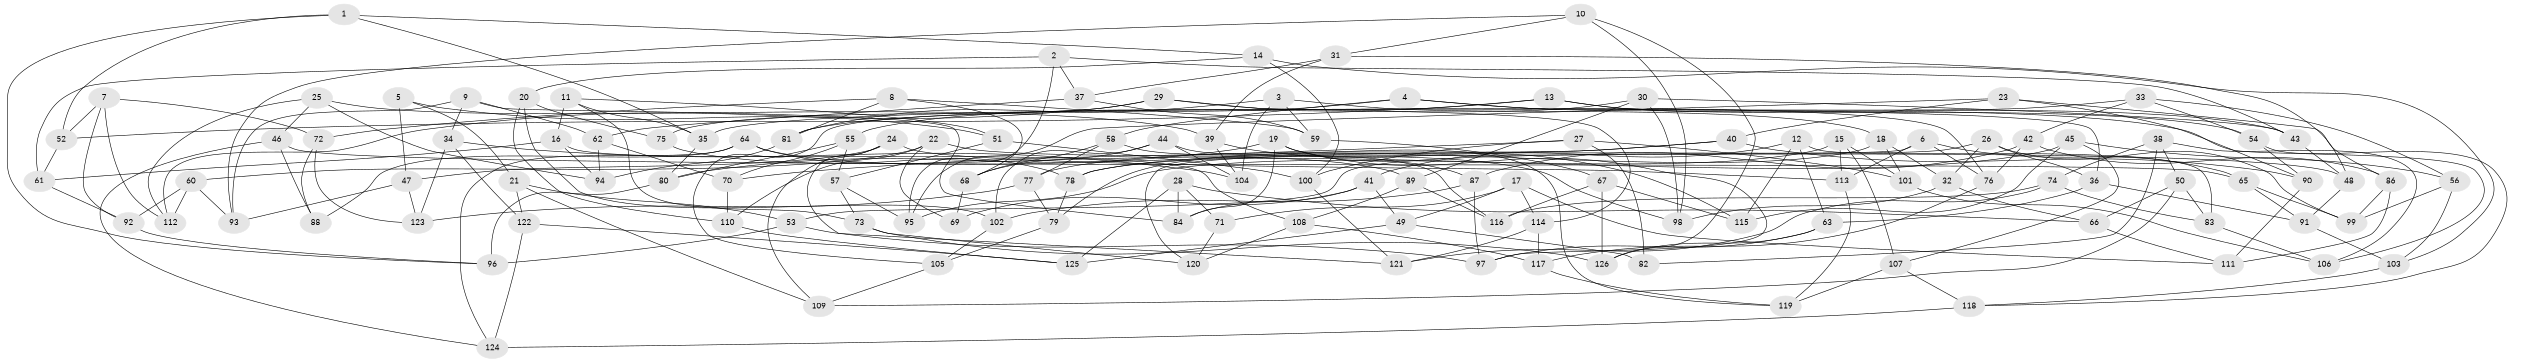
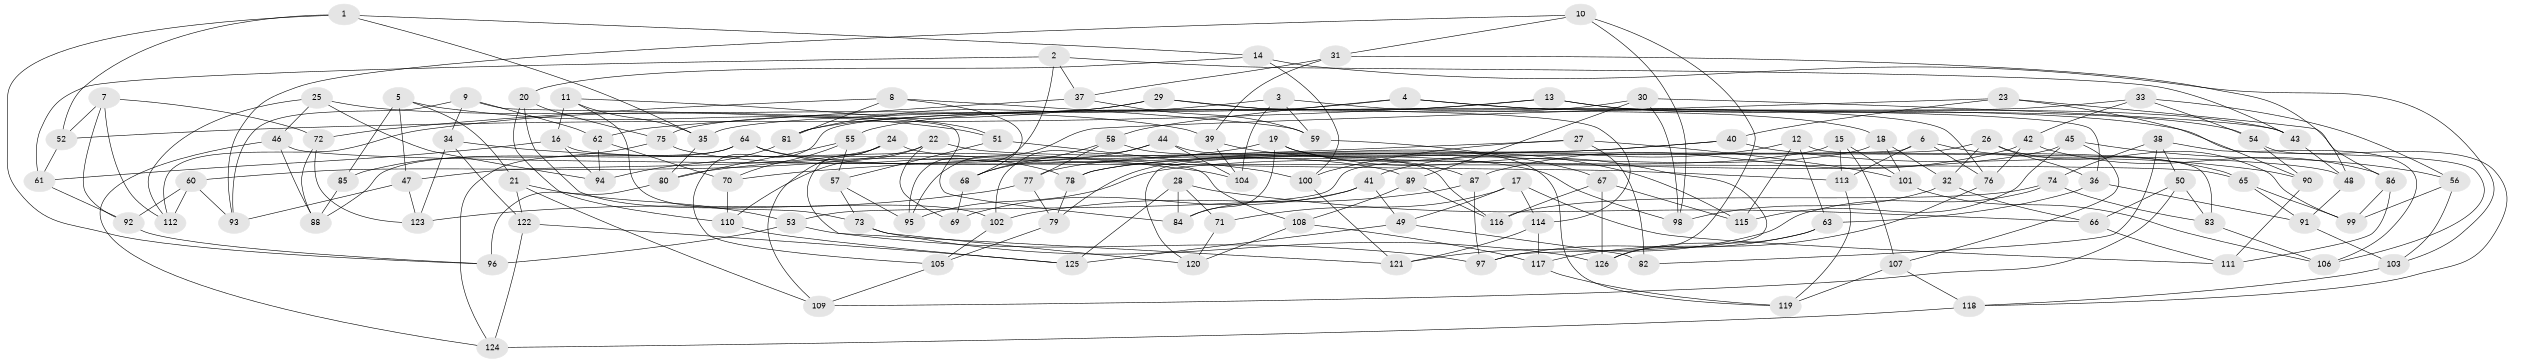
none -> (343, 181)
